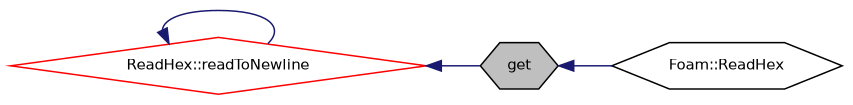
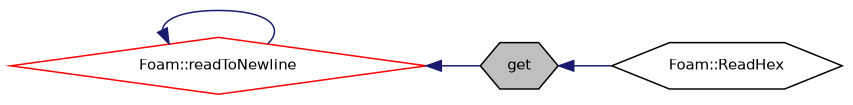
(218, 66) -> (218, 66)
